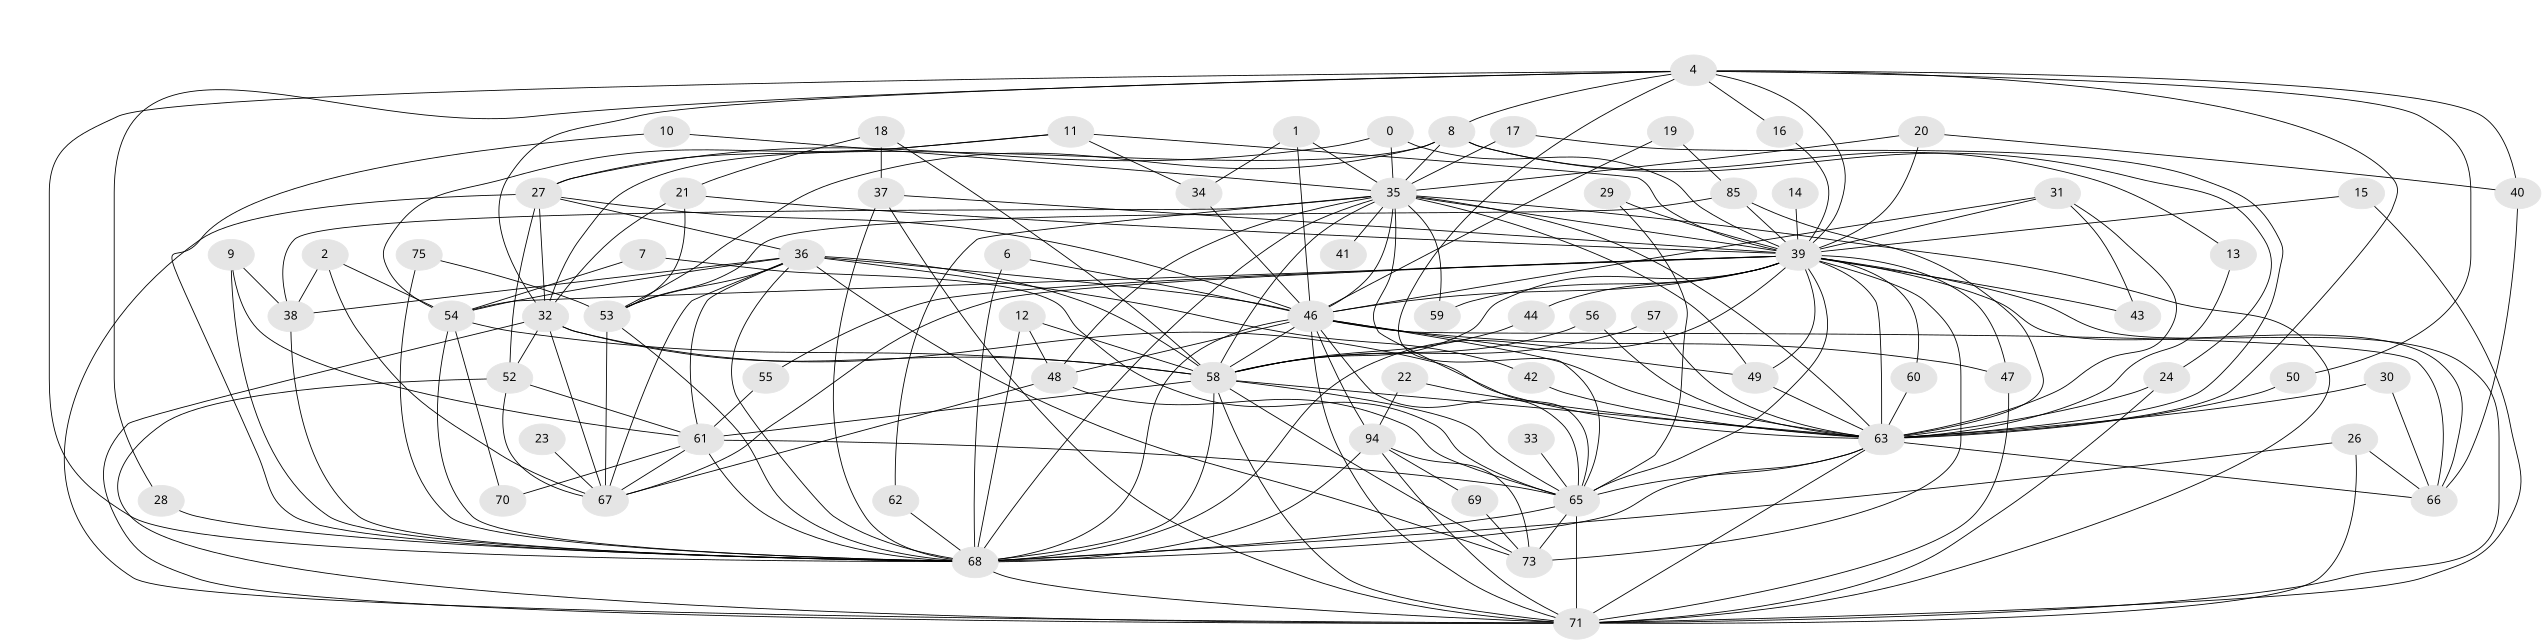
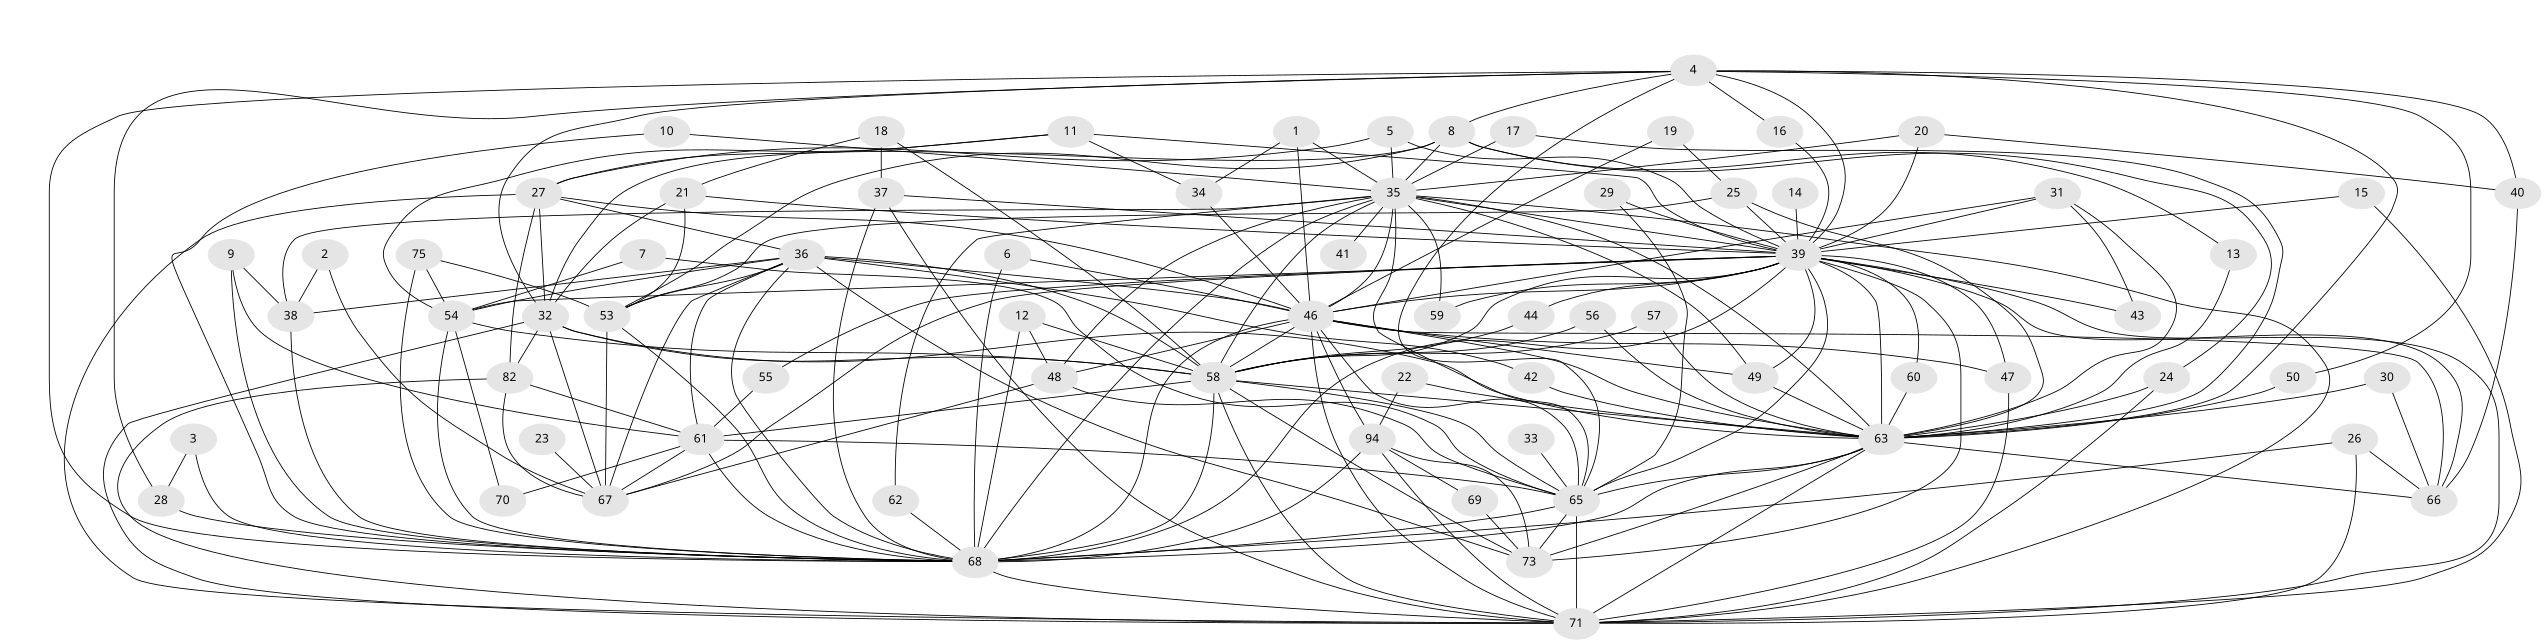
(1390, 132) -> (1390, 132)
(1734, 193) -> (1734, 193)
(388, 286) -> (435, 286)
(510, 378) -> (510, 378)
none -> (194, 439)
none -> (1707, 504)
